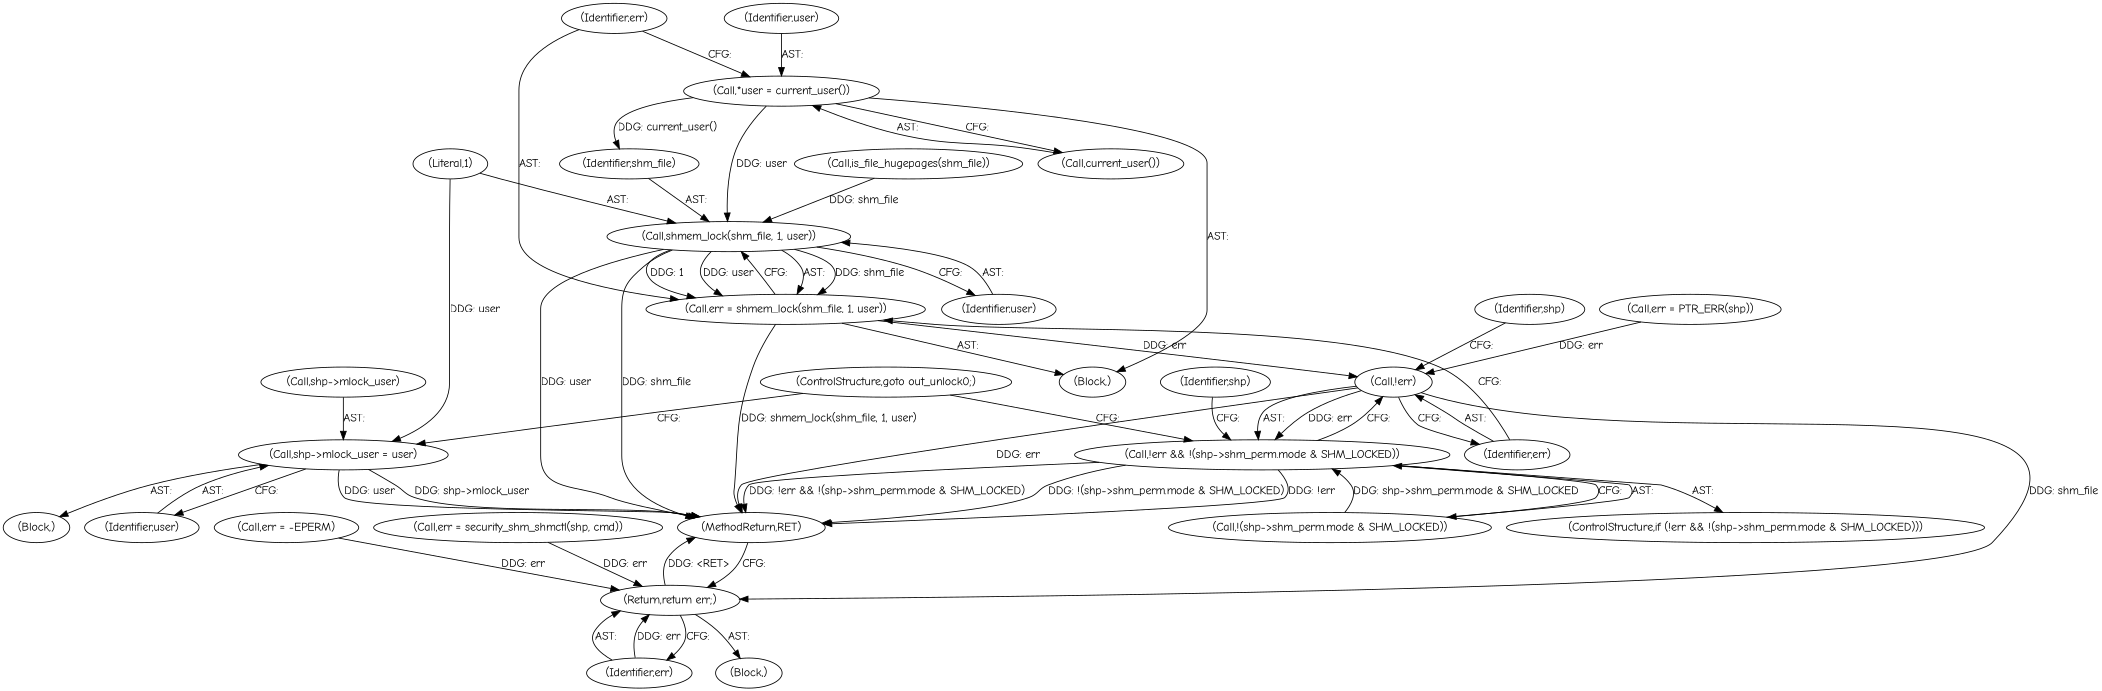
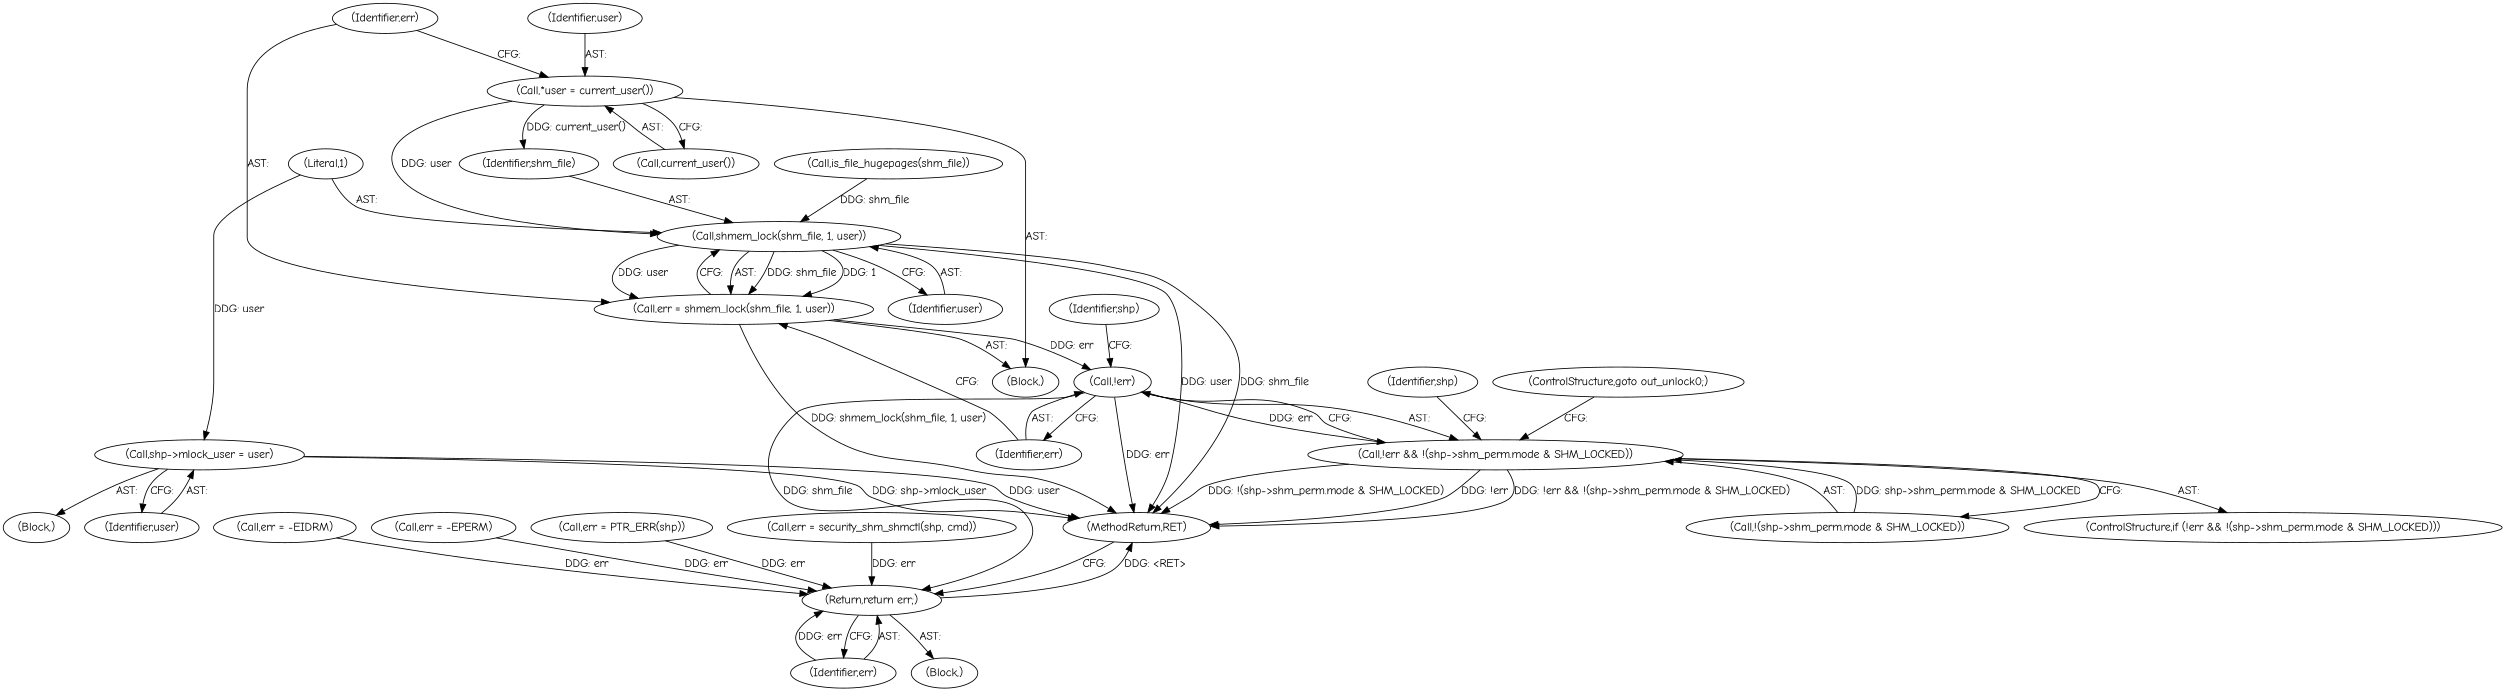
(1537, 347) -> (744, 563)
(343, 382) -> none
(614, 418) -> none
none -> (285, 528)
